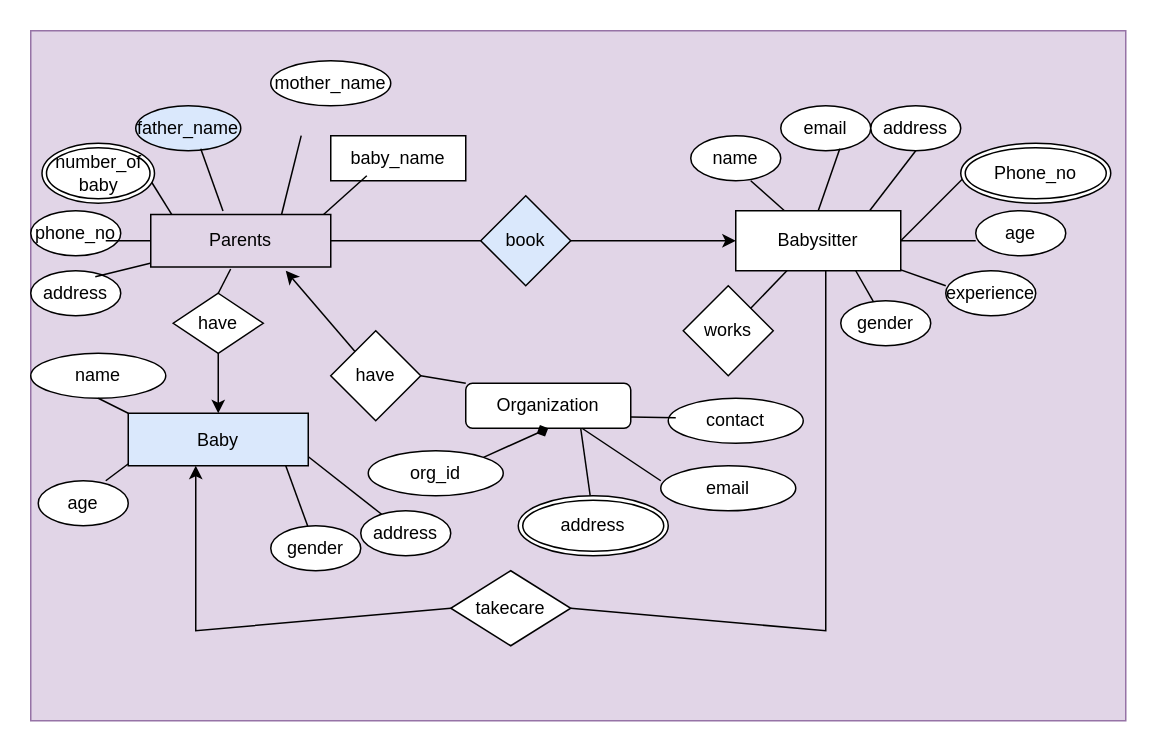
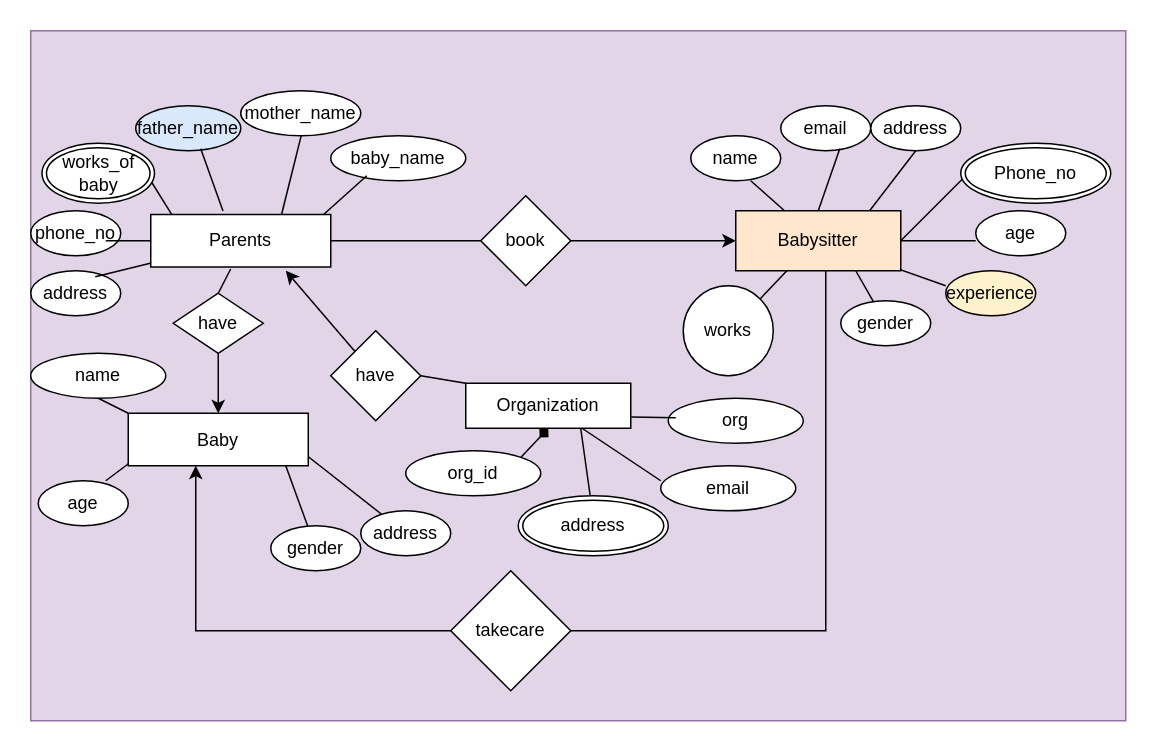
(331, 83) -> (301, 113)
(398, 158) -> (398, 158)
(99, 173) -> (99, 173)
(241, 241) -> (241, 241)
(526, 241) -> (526, 241)
(818, 241) -> (818, 241)
(991, 293) -> (991, 293)
(728, 331) -> (728, 331)
(548, 406) -> (548, 406)
(736, 421) -> (736, 421)
(218, 440) -> (218, 440)
(436, 473) -> (473, 473)
(511, 608) -> (511, 631)
